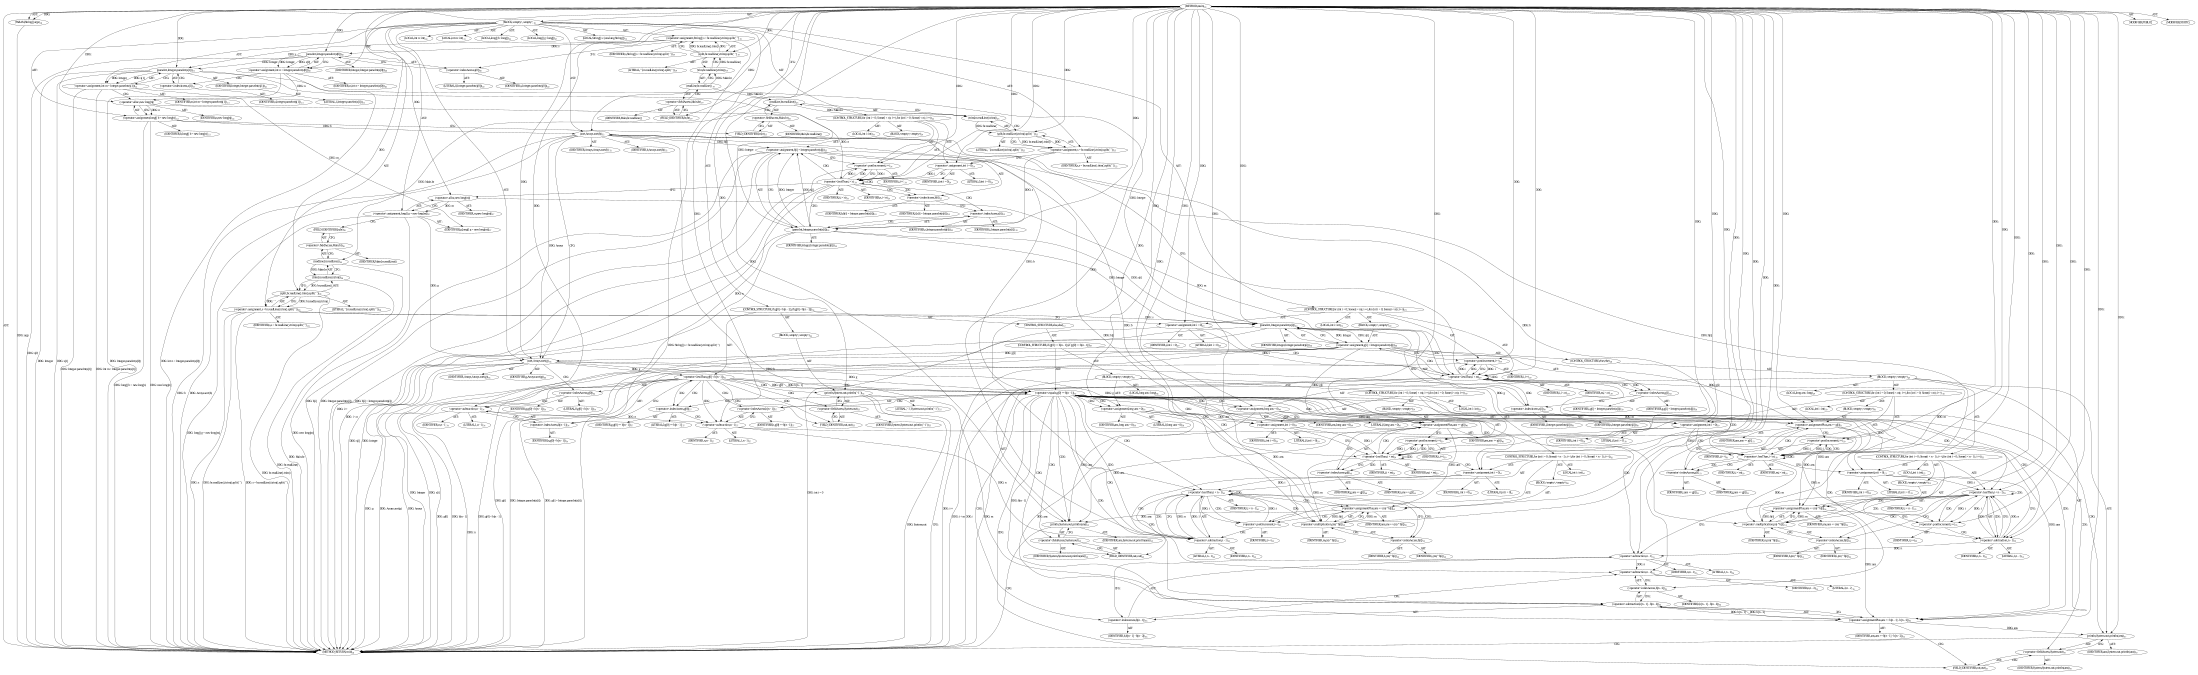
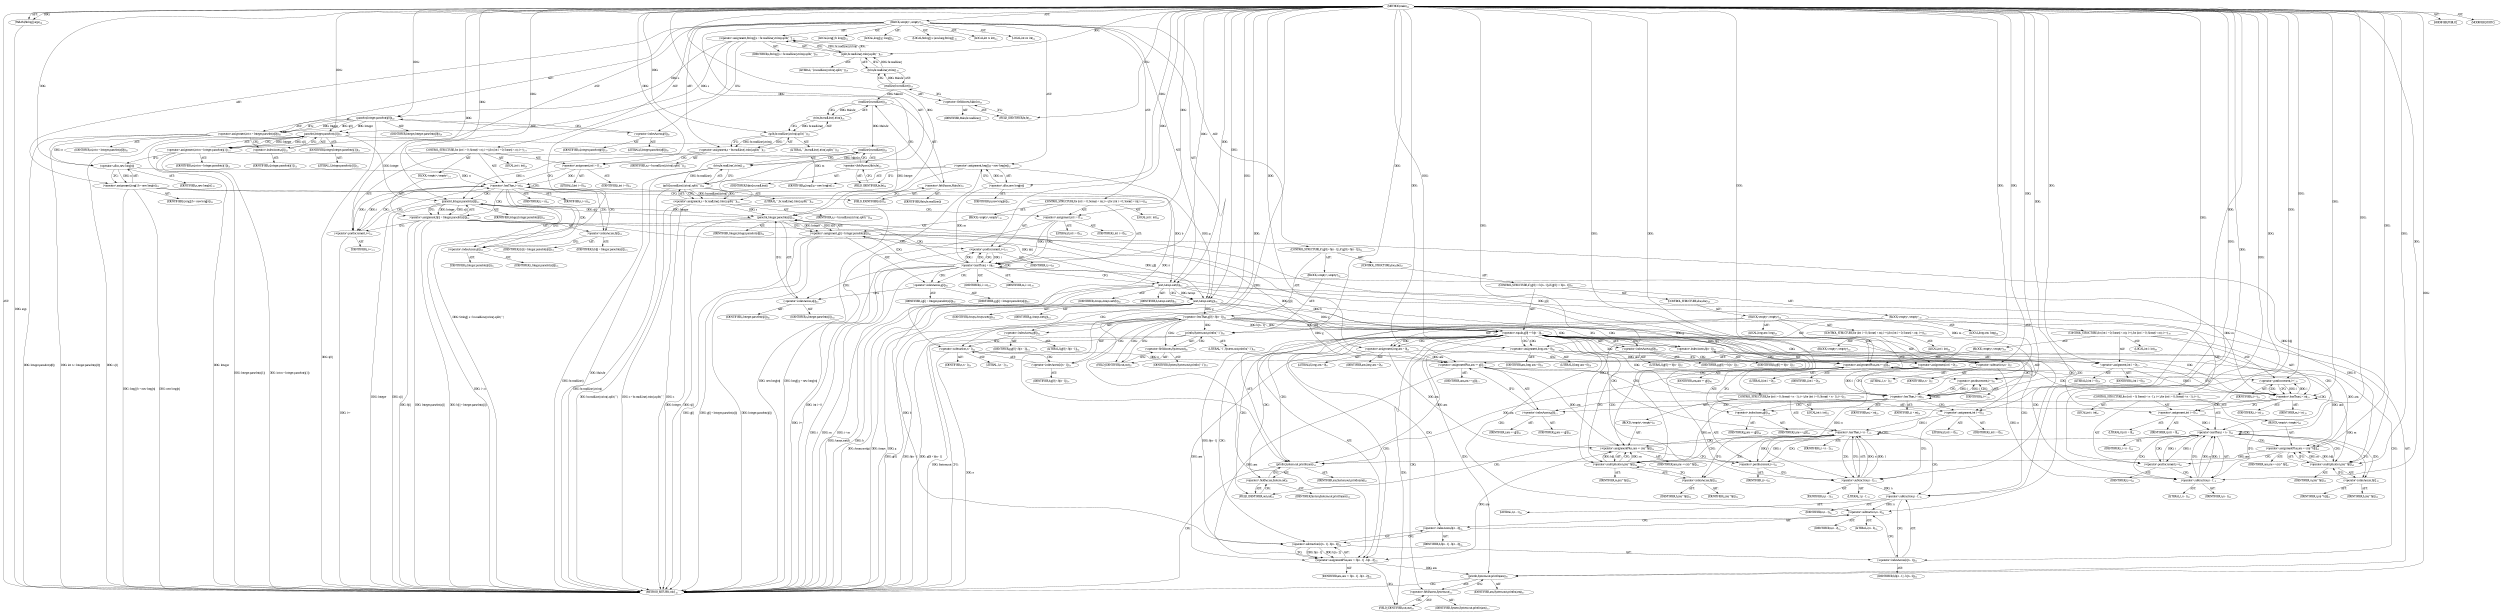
(684, 141) -> (798, 238)
(648, 190) -> none
